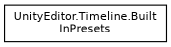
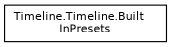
(86, 23) -> (86, 23)
